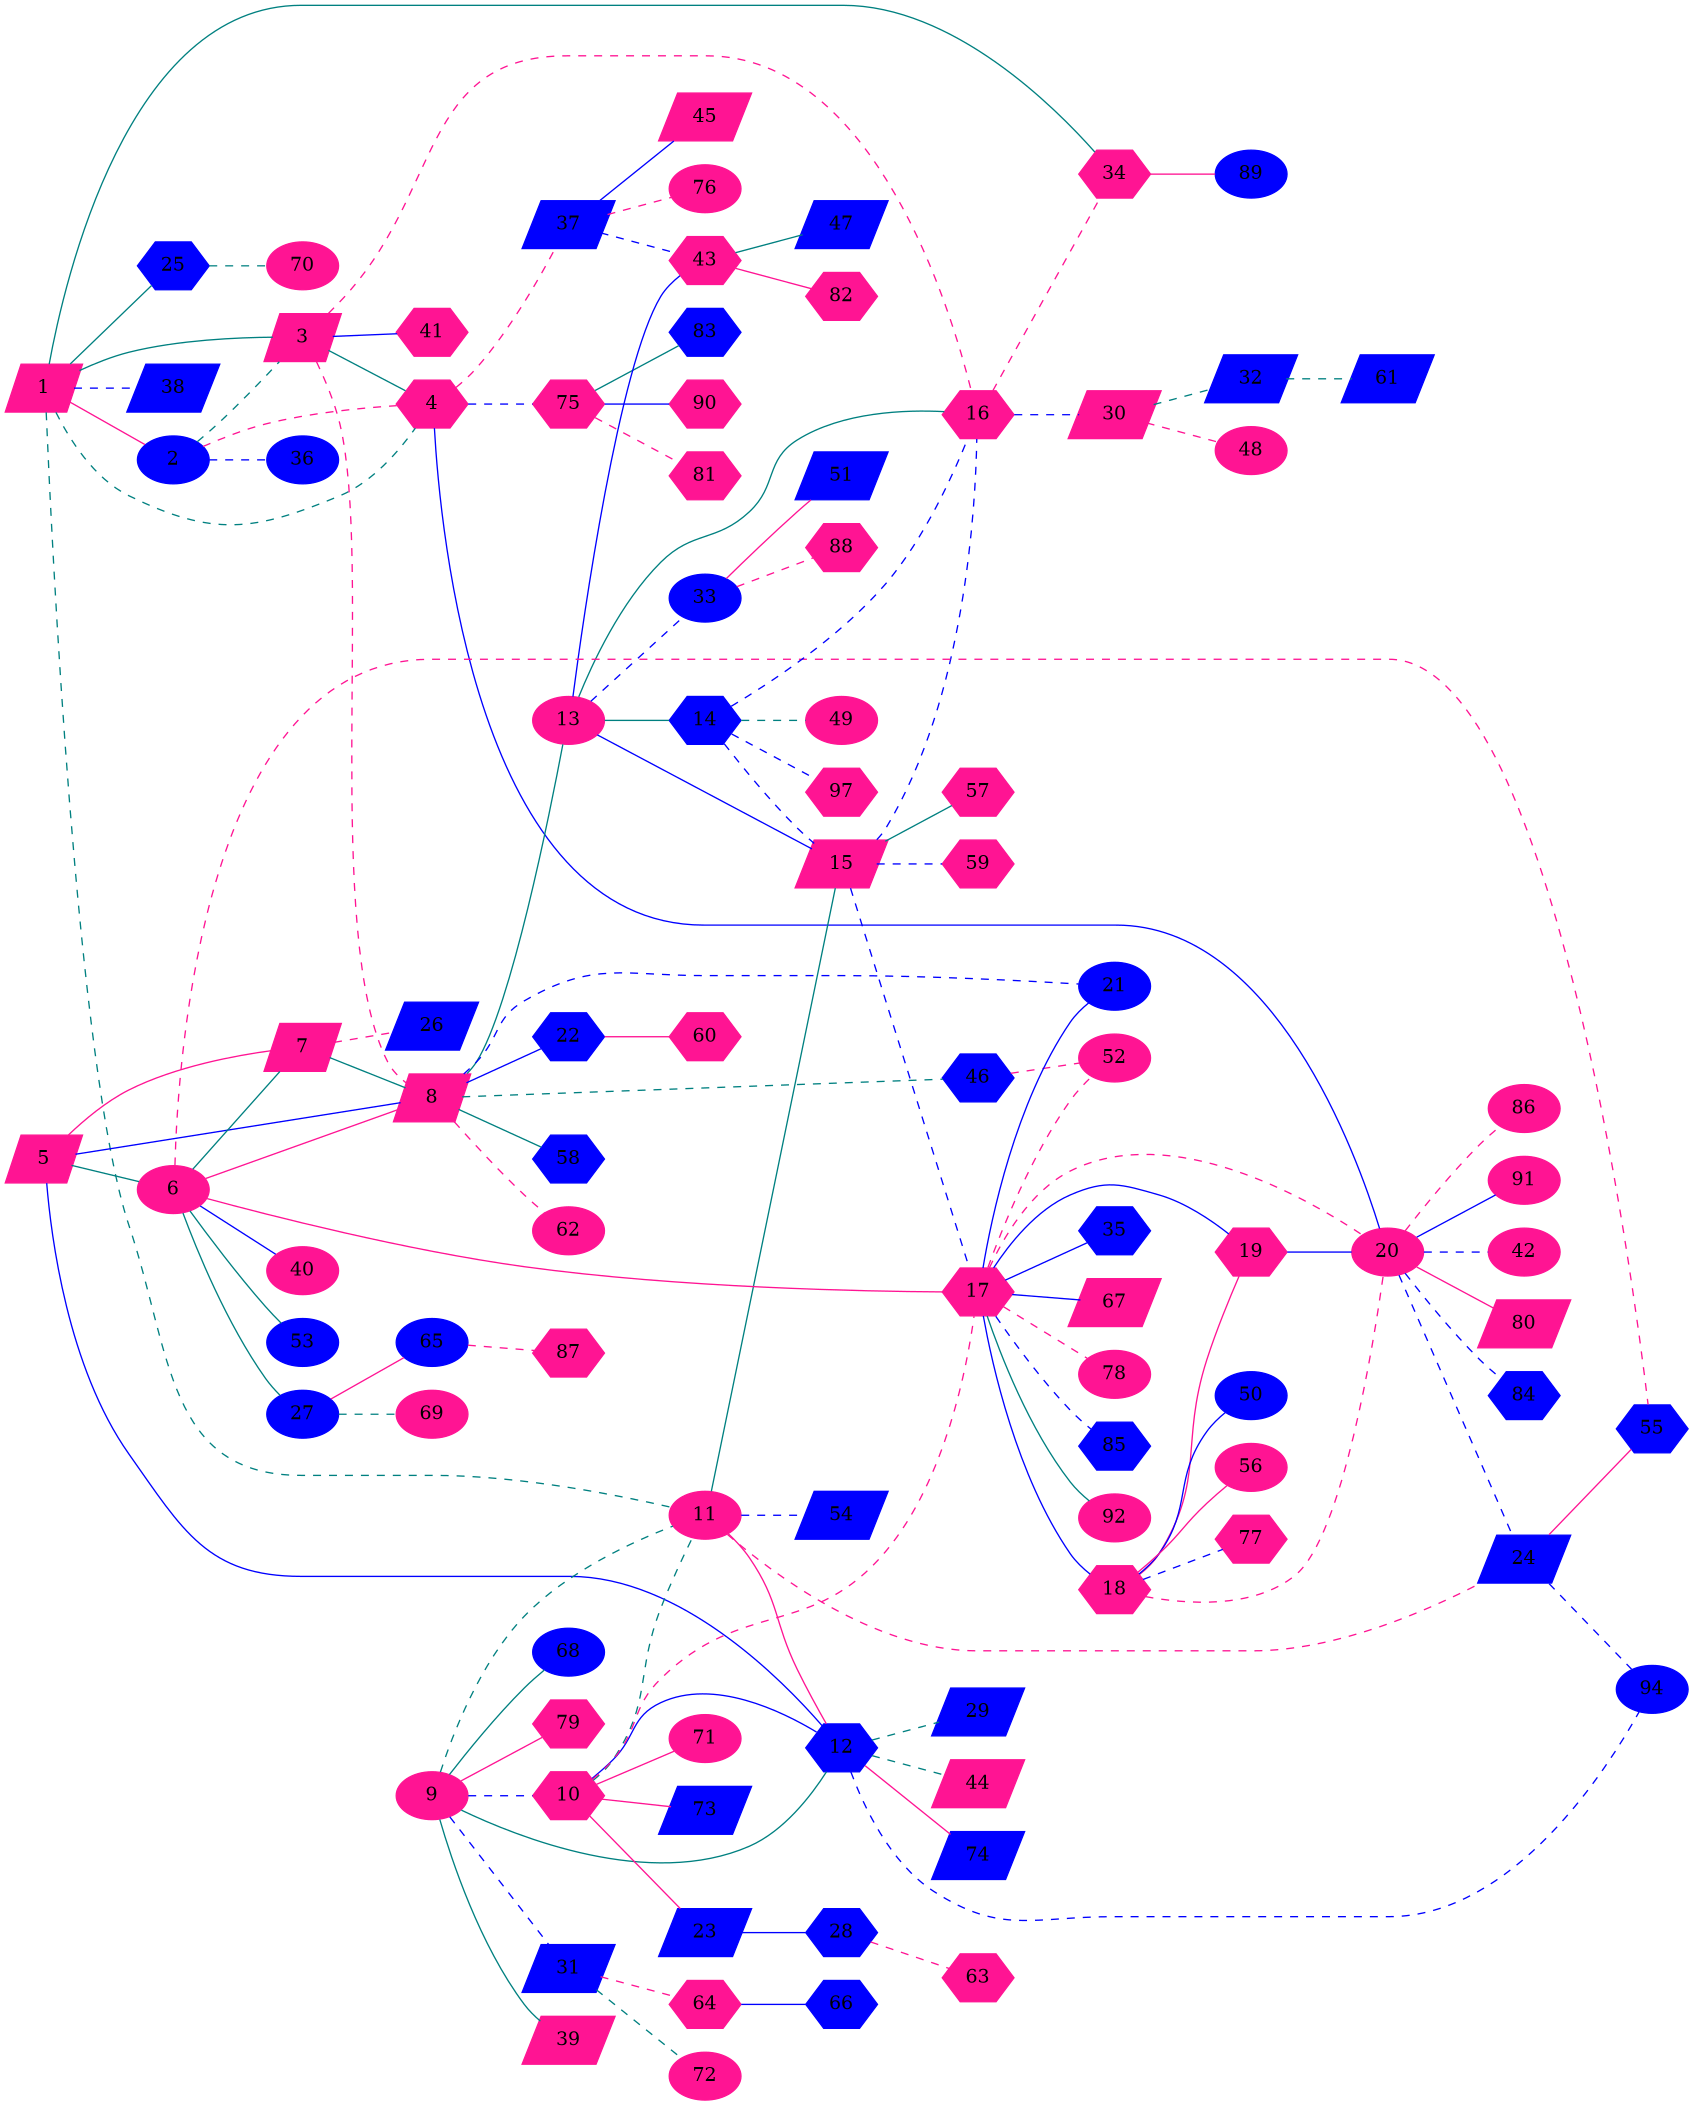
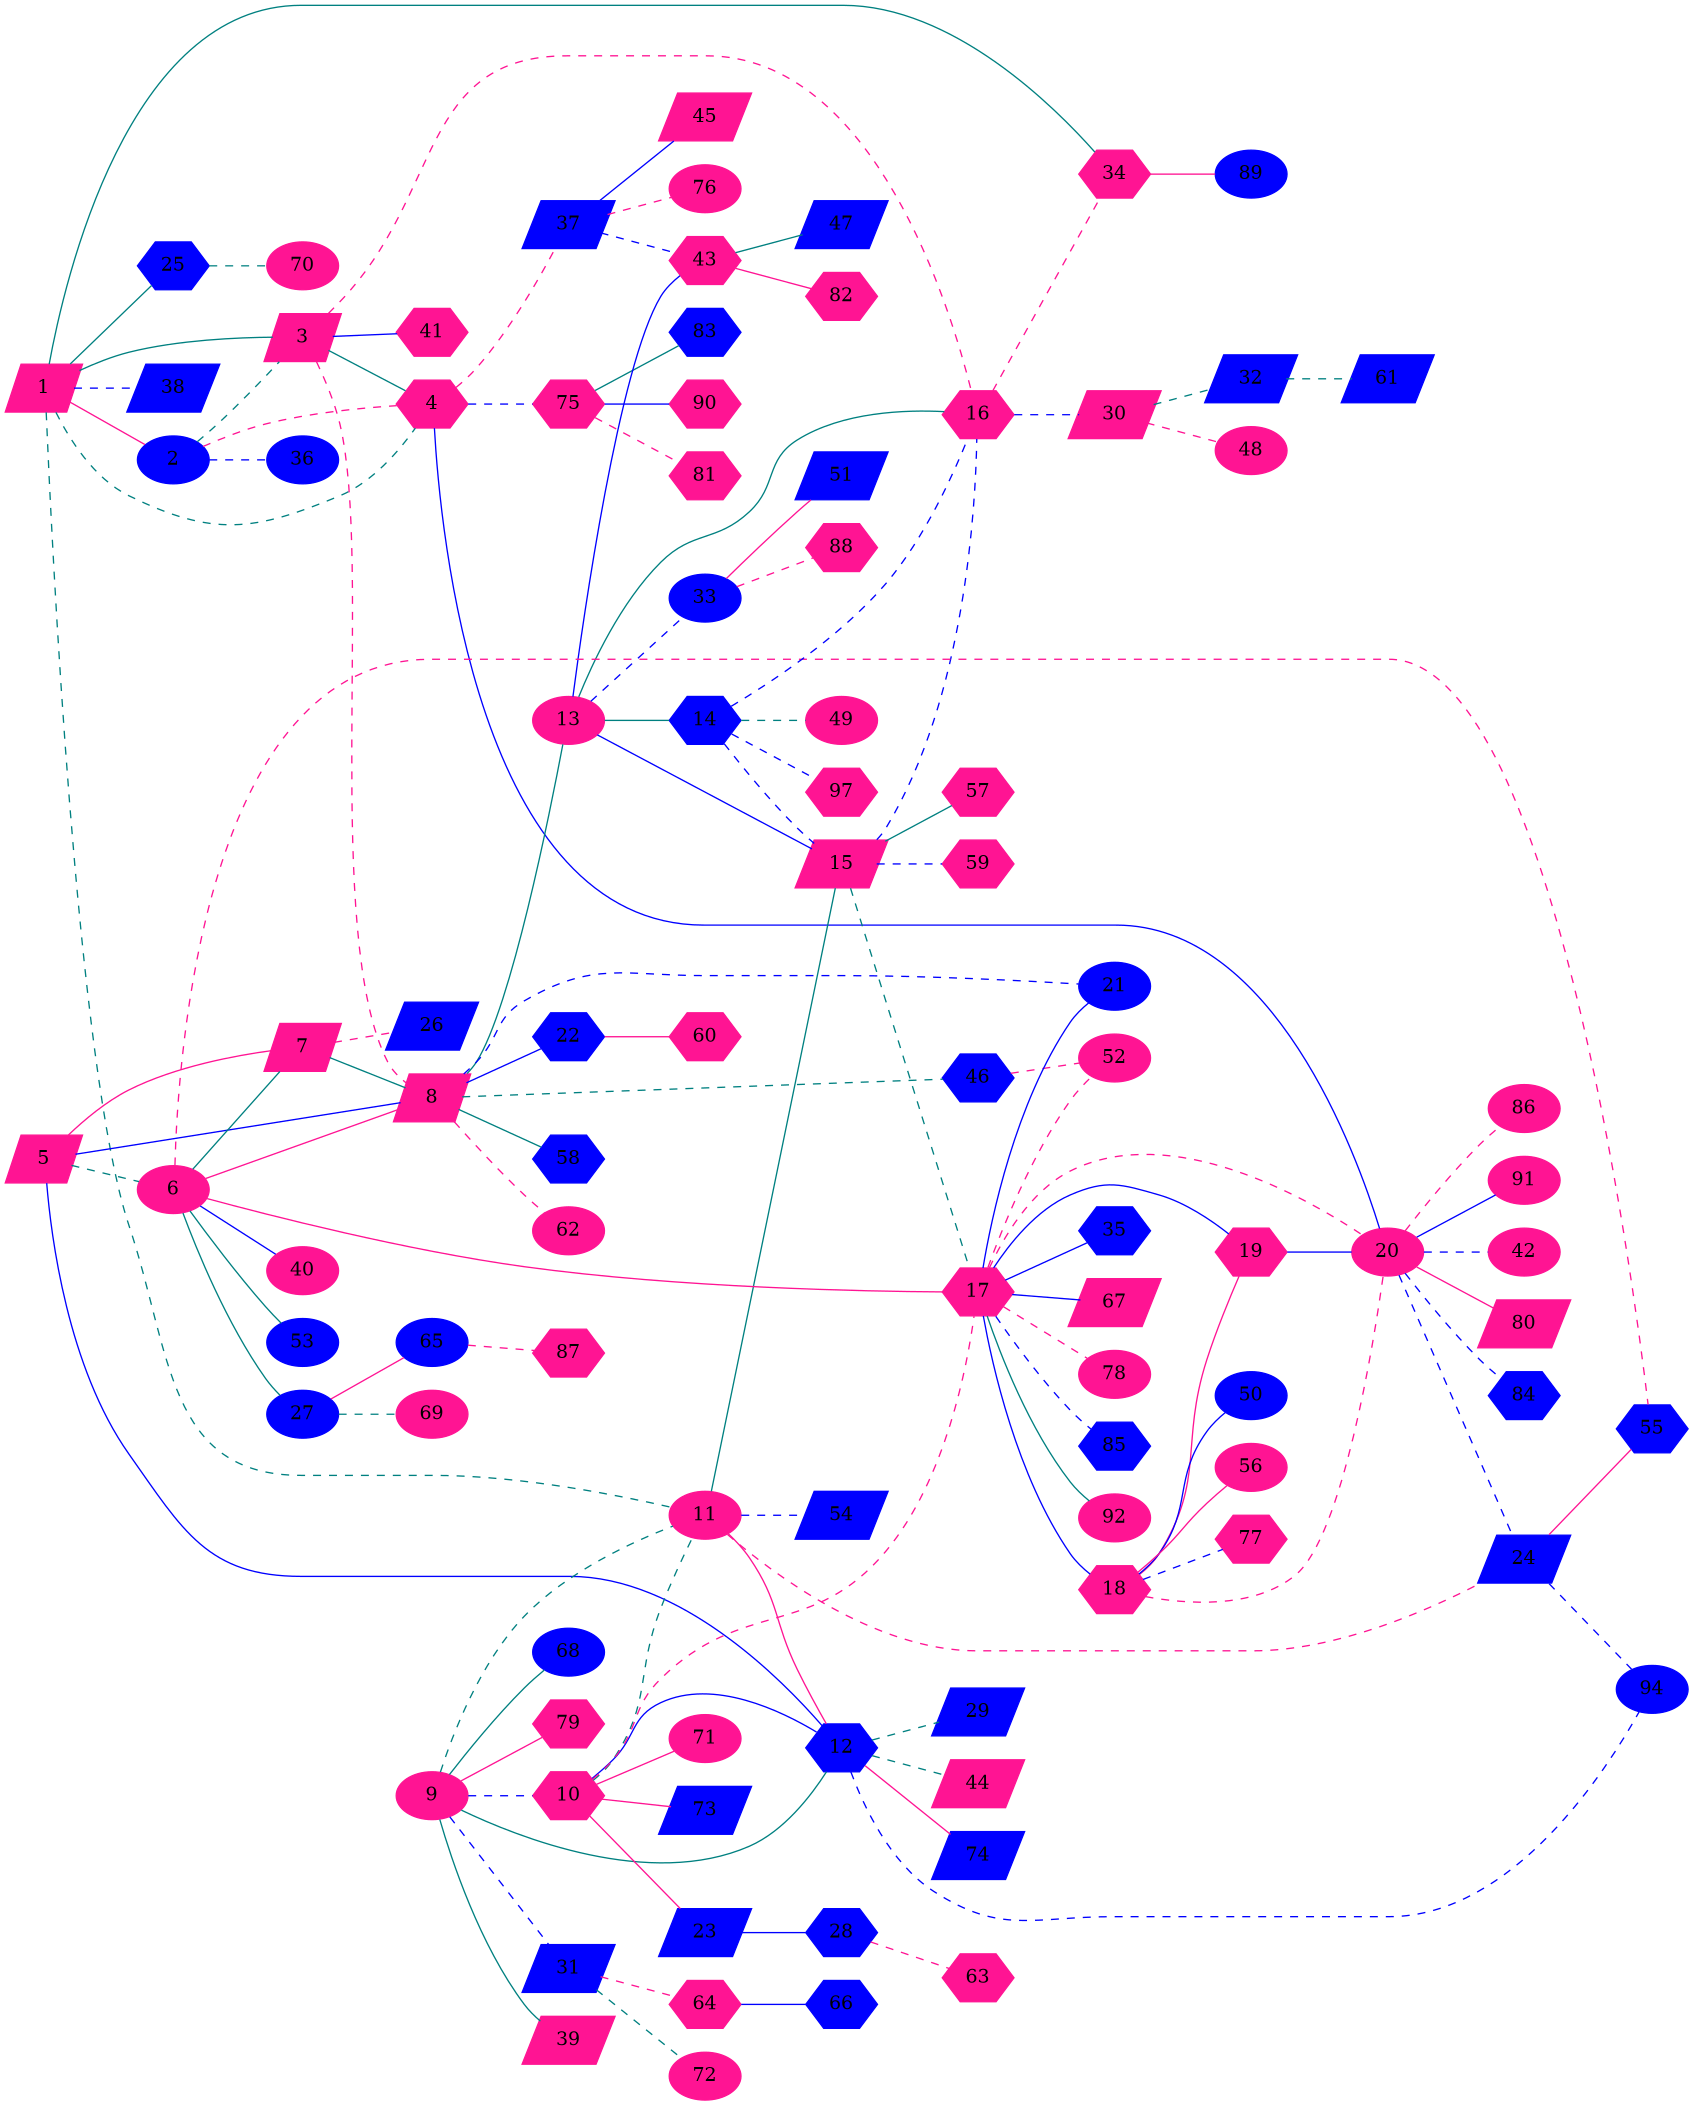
(907, 1069) -> (907, 1069)
(105, 1174) -> (105, 1174)
